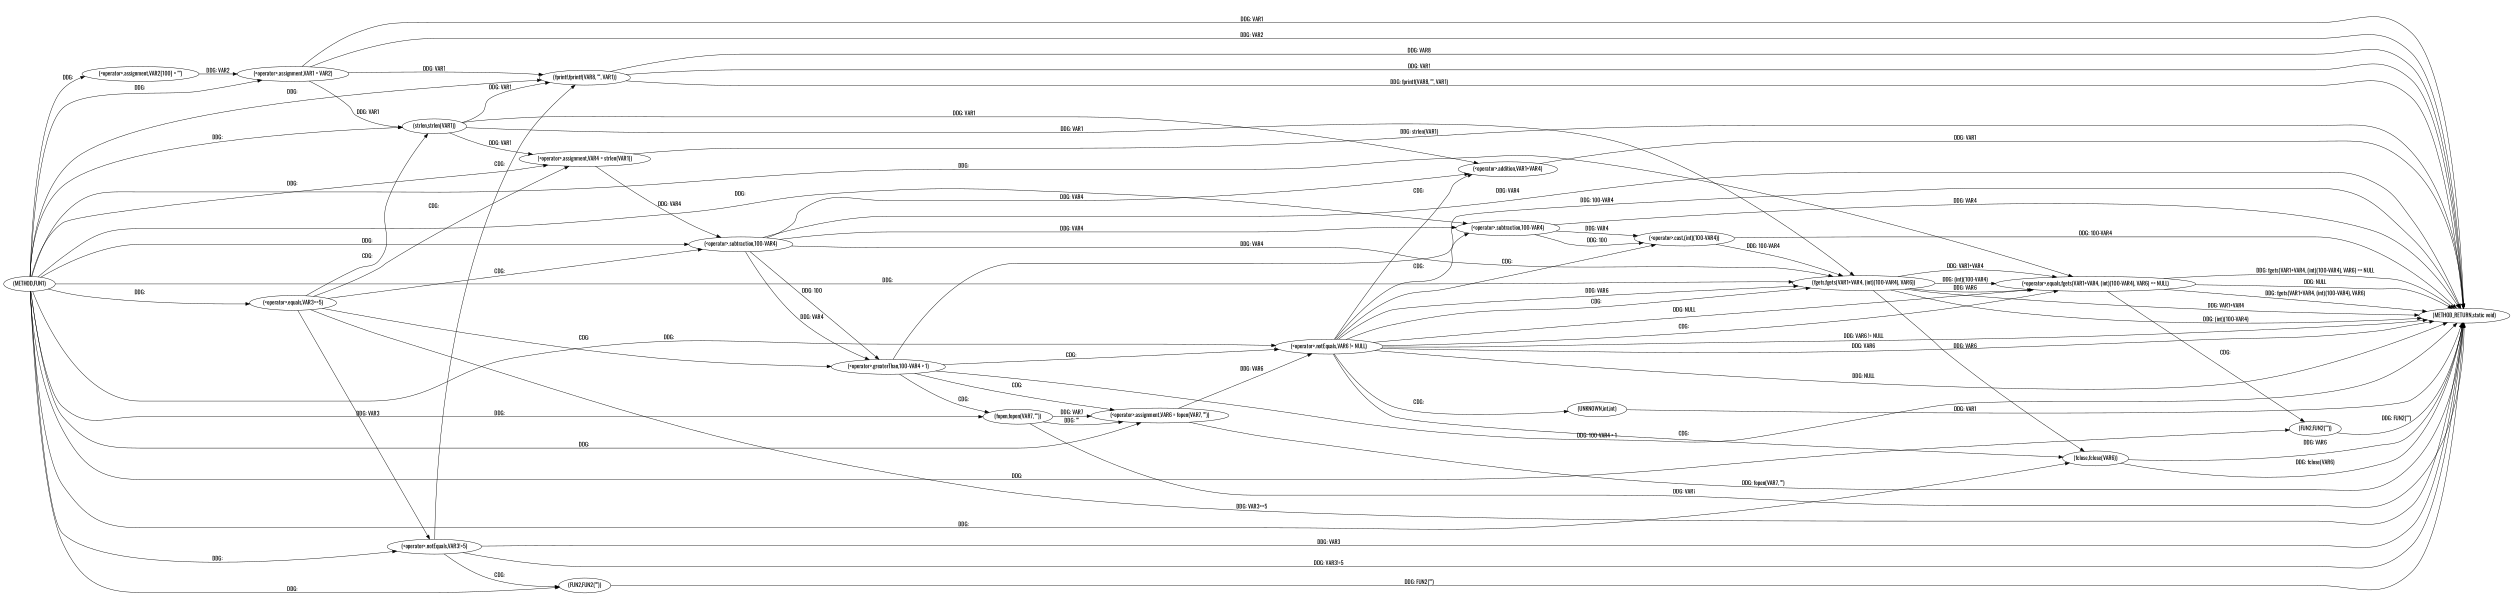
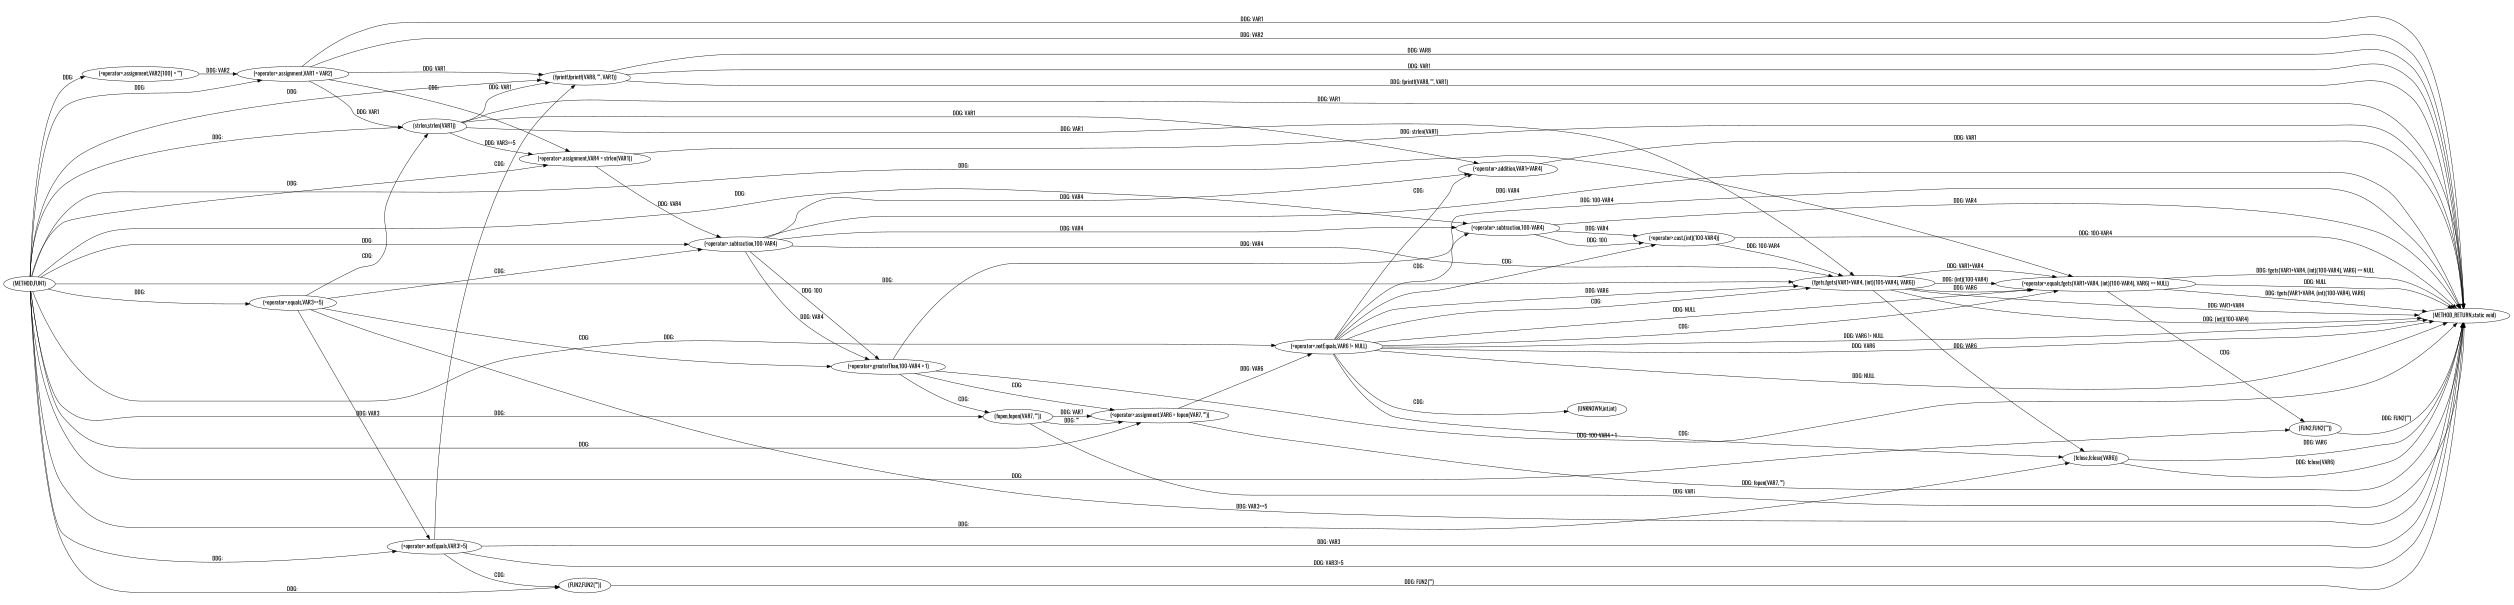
(500, 143) -> (500, 143)
(439, 232) -> (450, 106)
(1864, 283) -> (1864, 283)
(1109, 357) -> none
(2064, 413) -> (1530, 103)
